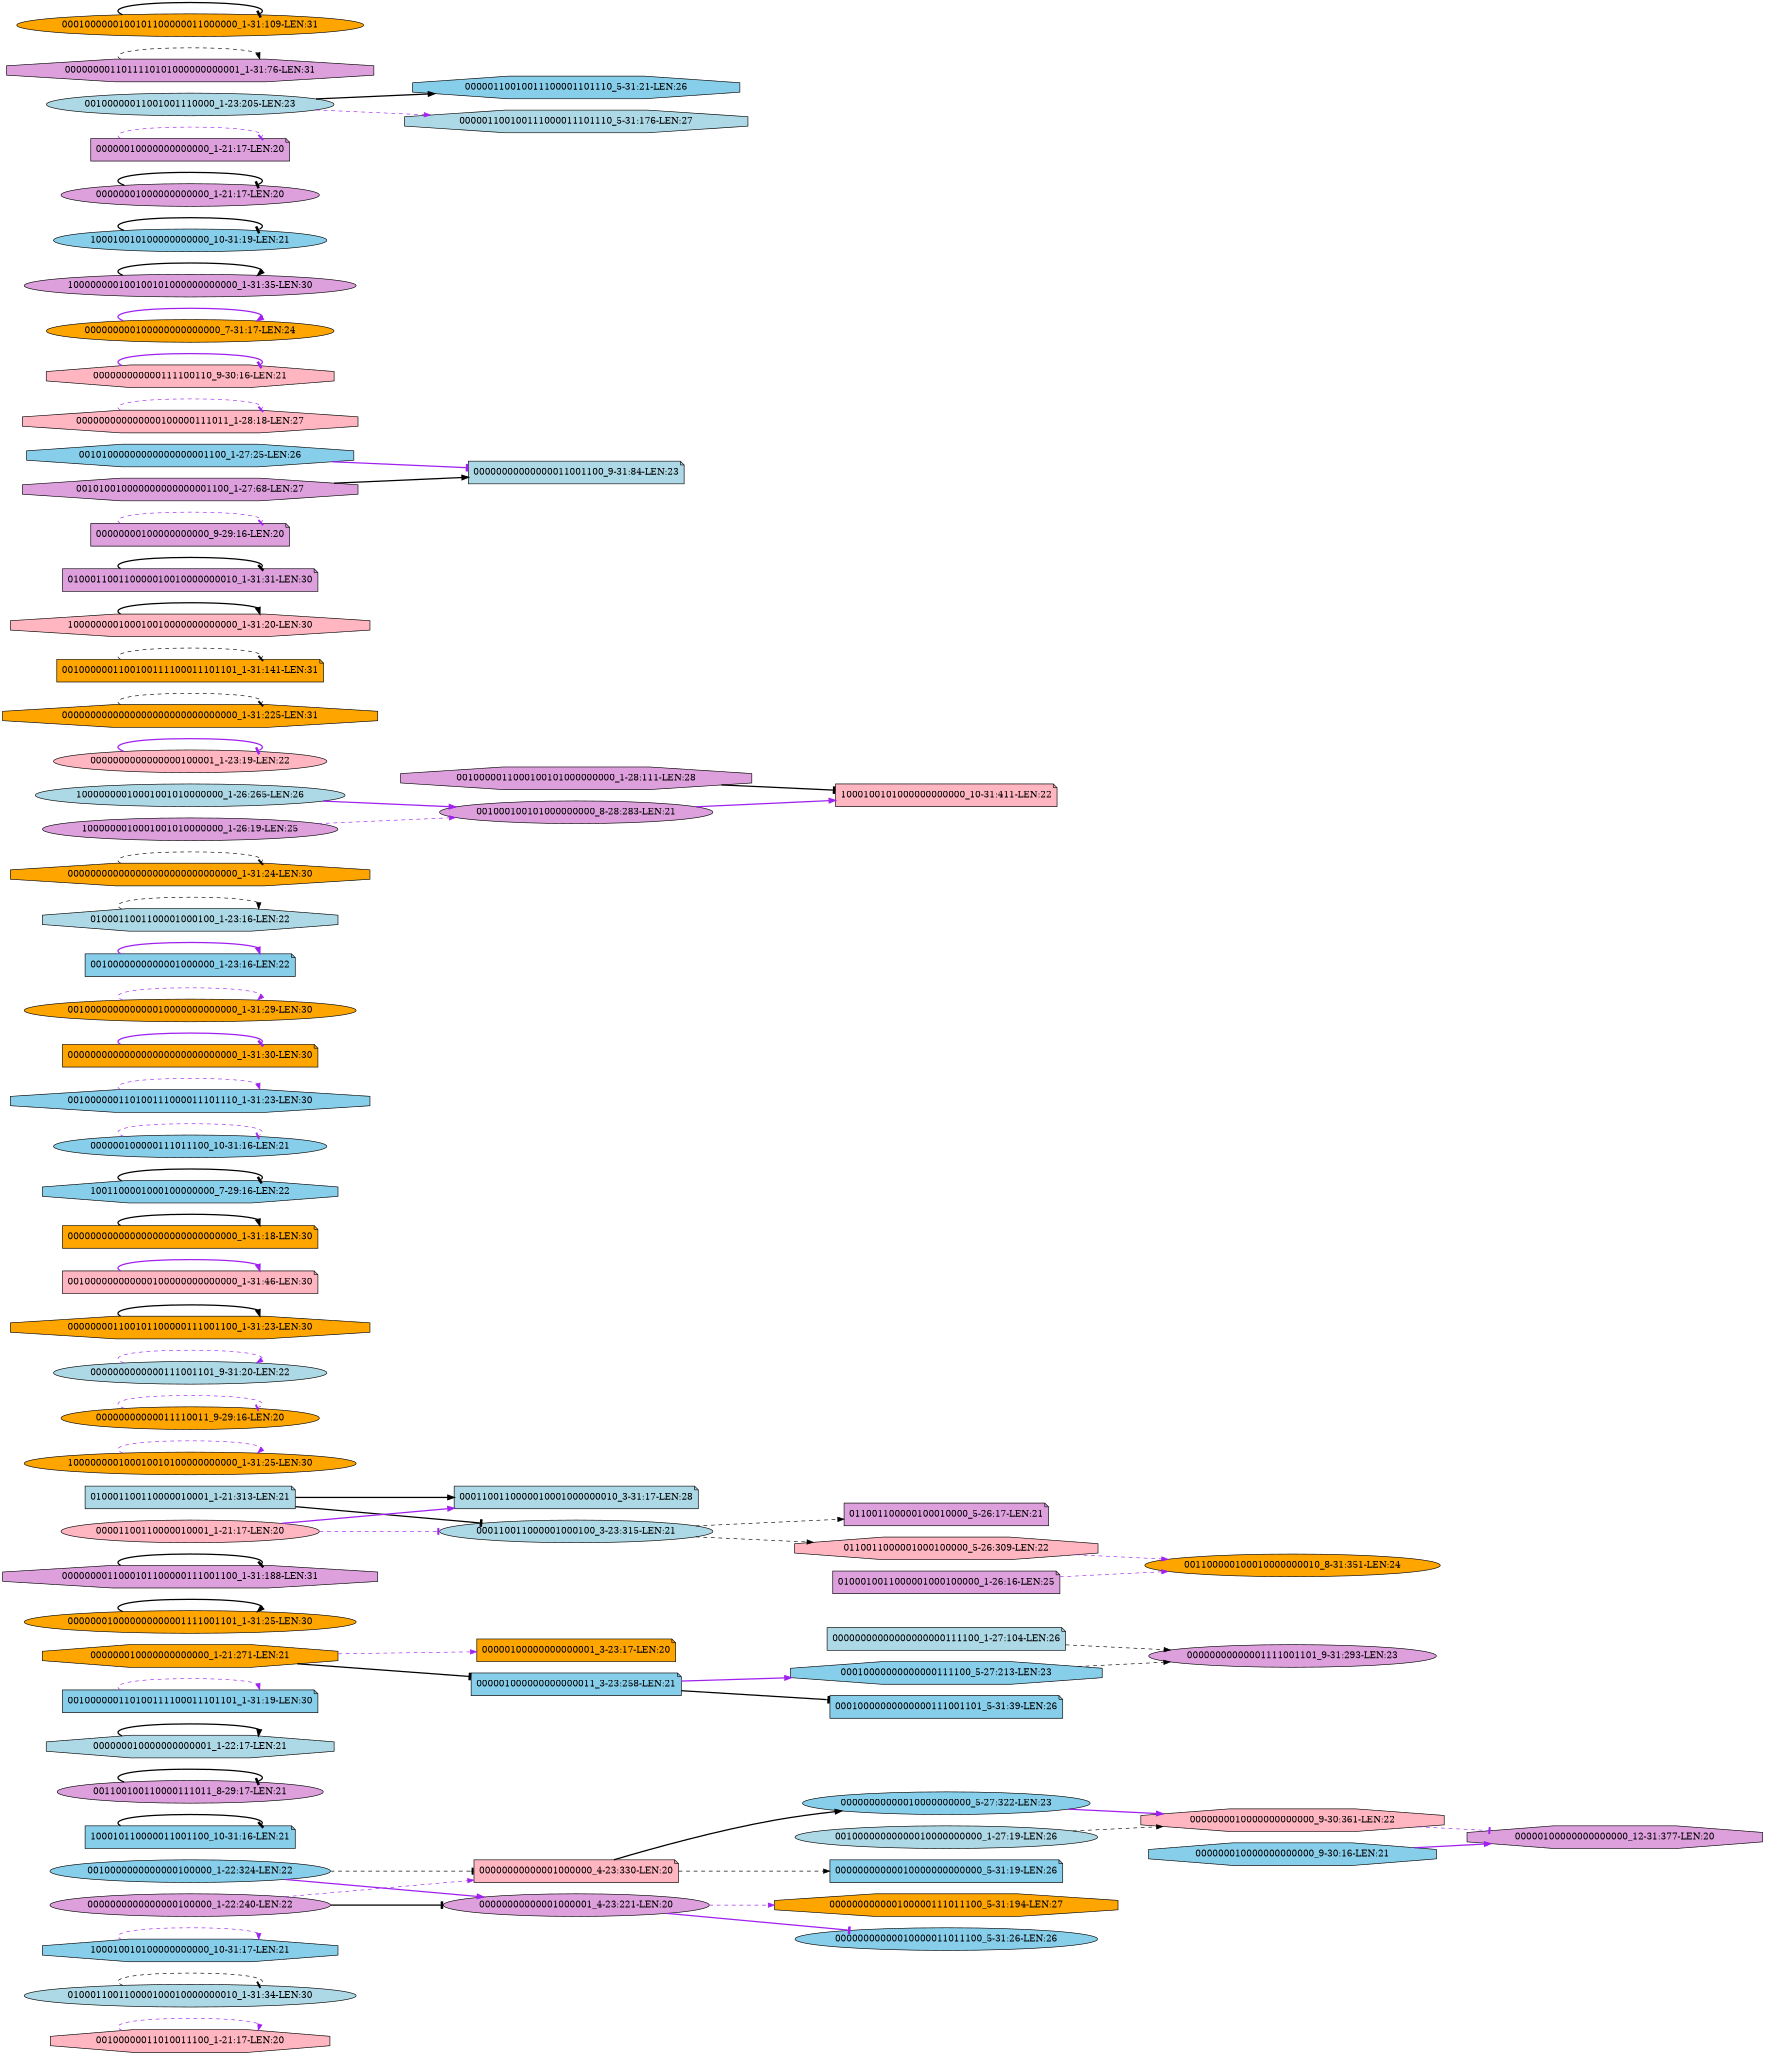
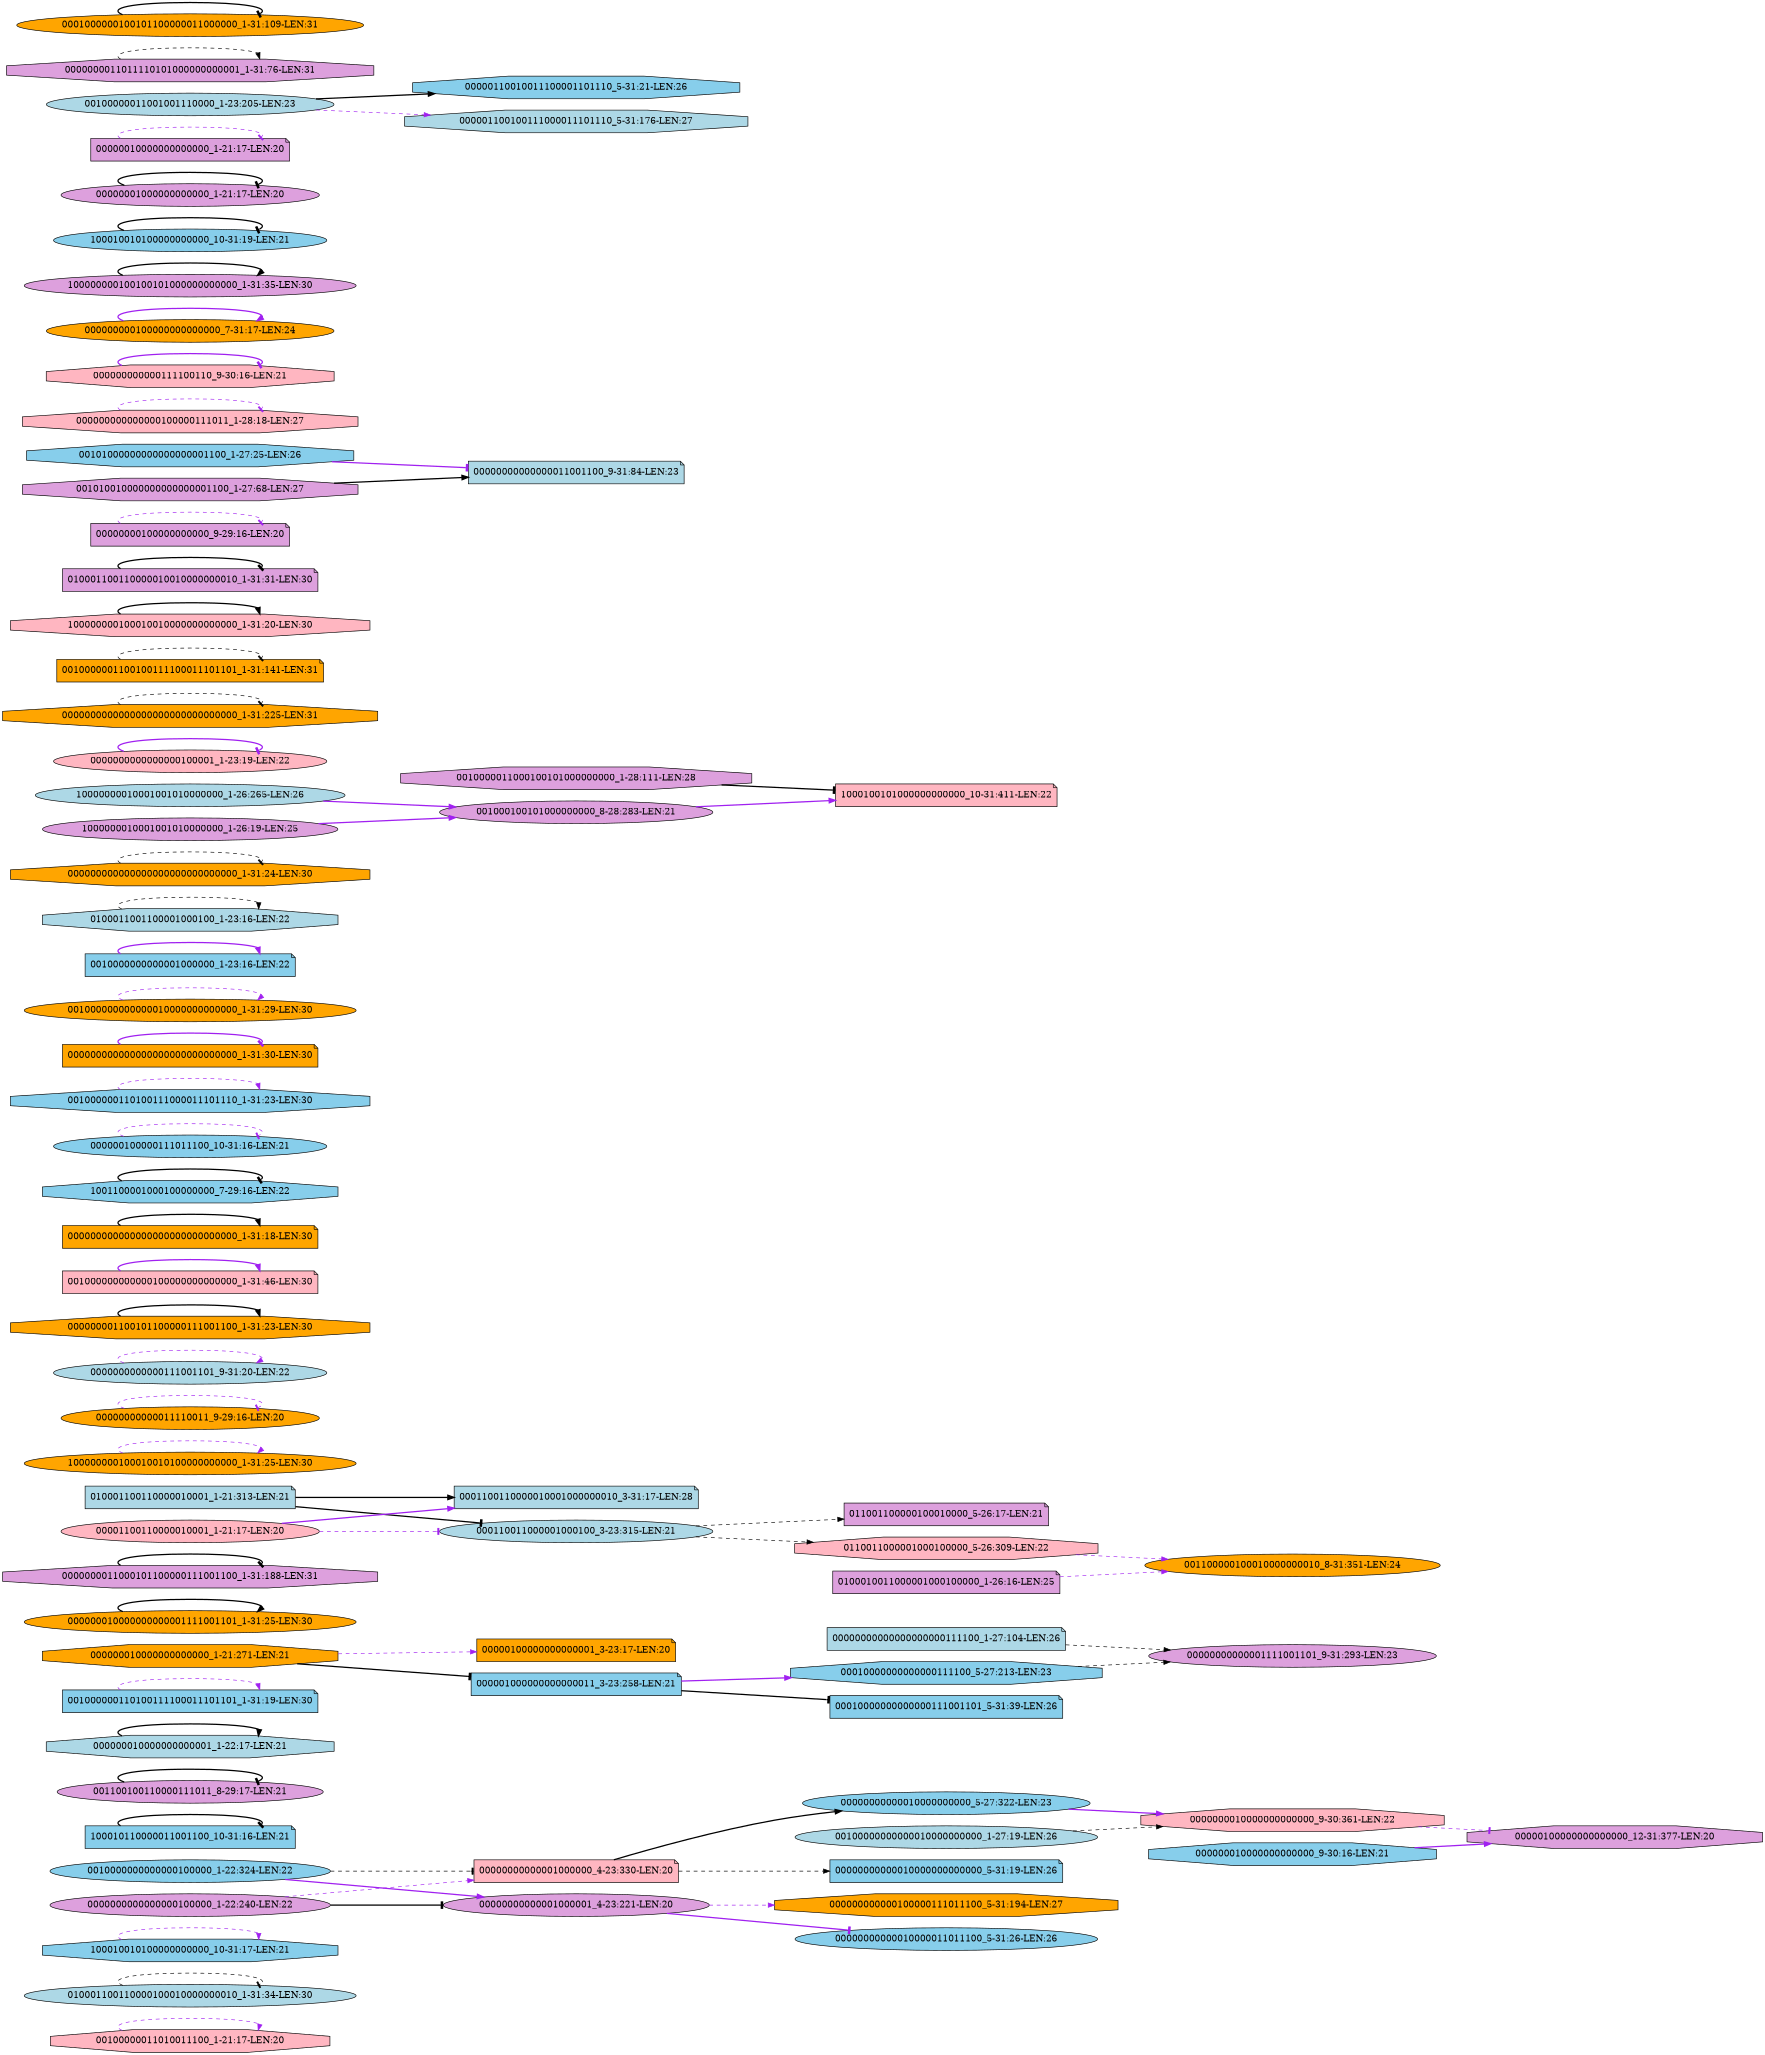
(384, 821) -> (384, 821)
